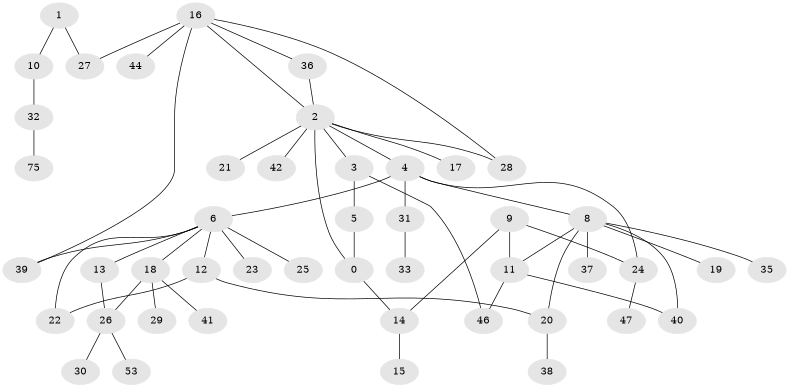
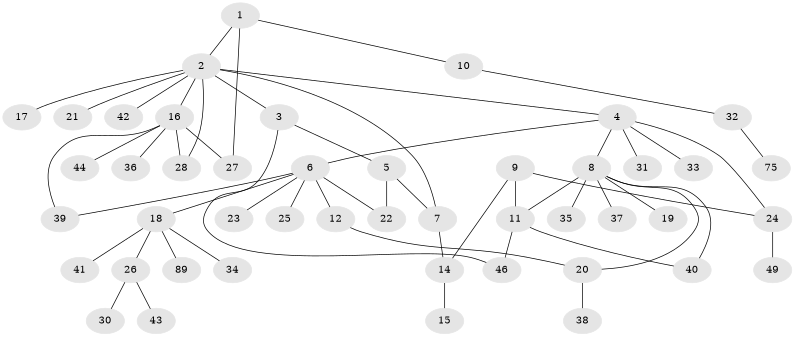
(311, 92) -> (221, 41)
(405, 245) -> (655, 143)
(100, 270) -> none
none -> (233, 270)
(354, 270) -> (438, 219)
(137, 294) -> (387, 194)
(157, 321) -> (182, 270)
(626, 321) -> (773, 270)
(131, 372) -> (156, 321)
